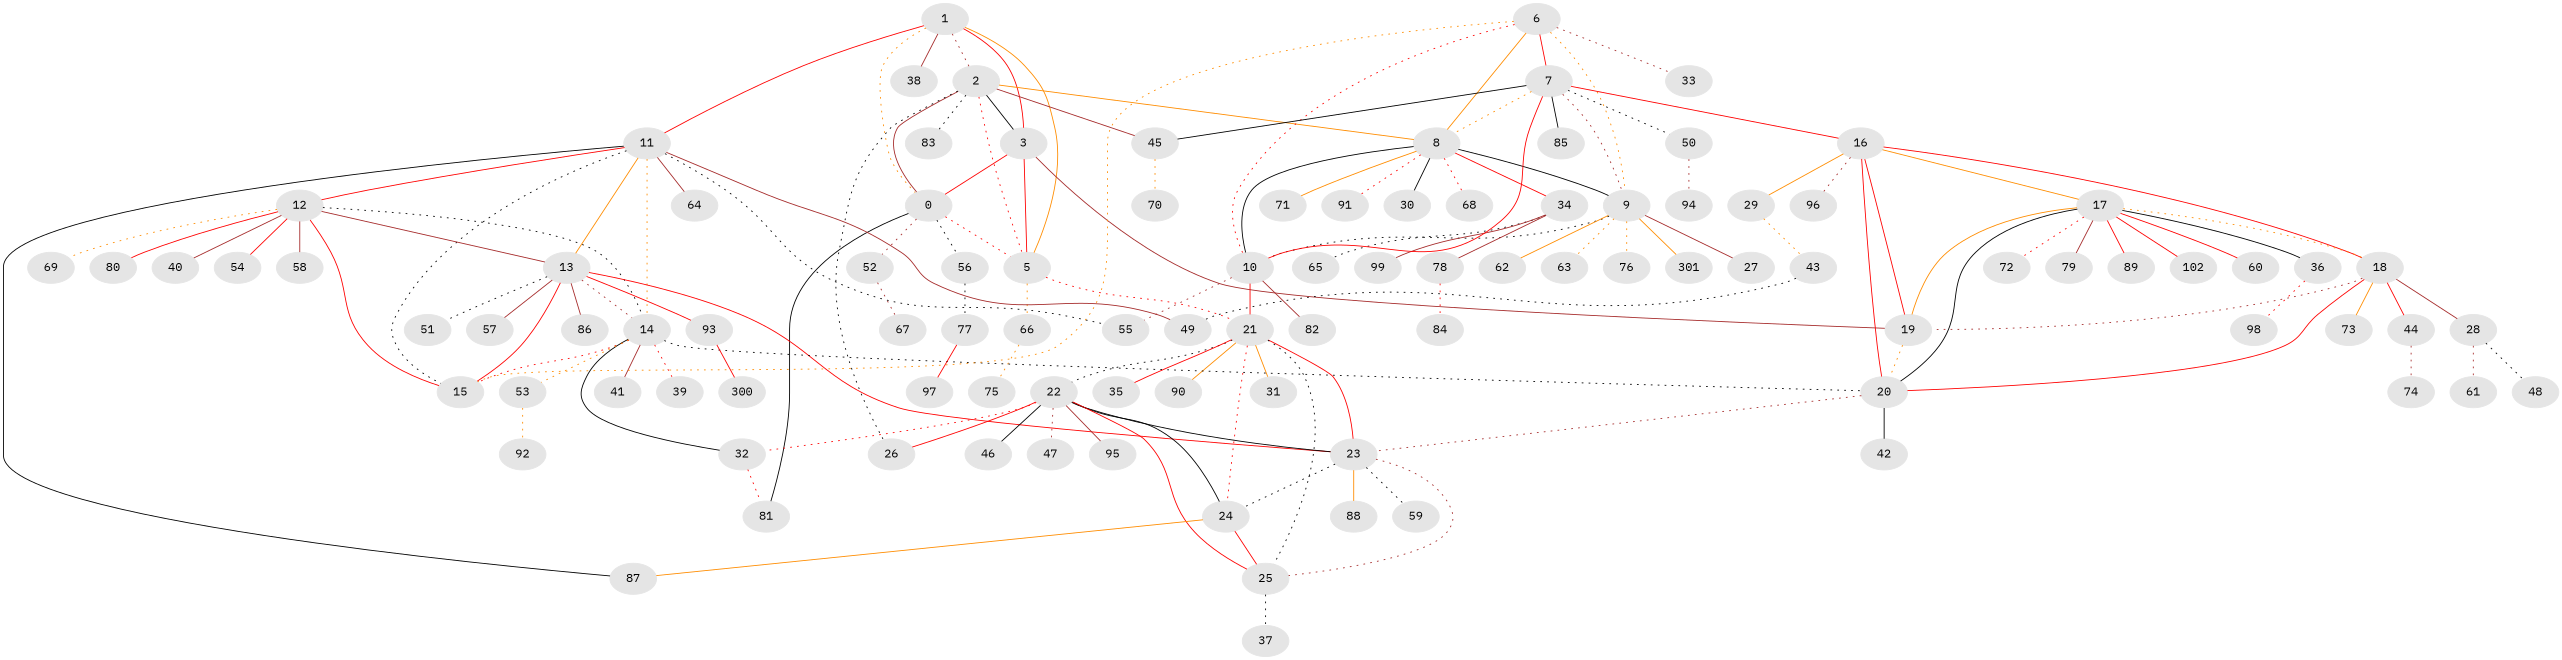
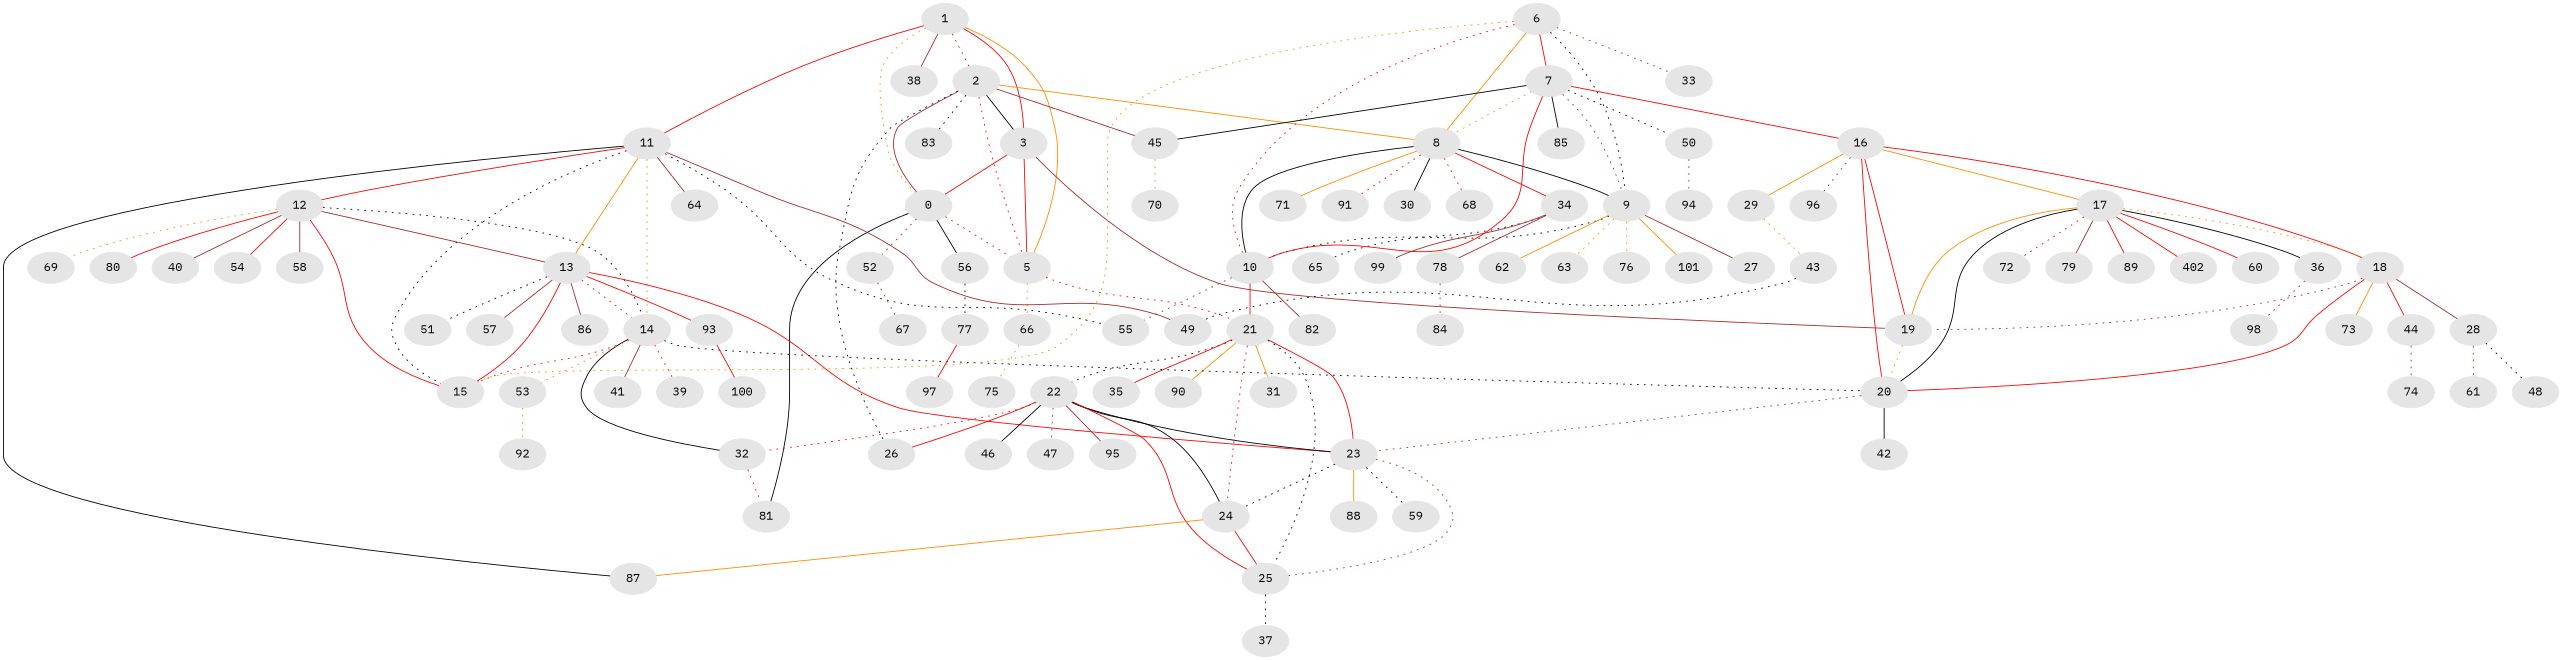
(1608, 116) -> (1608, 116)
(947, 237) -> (947, 237)
(1689, 268) -> (1689, 268)
(2193, 268) -> (2193, 268)
(742, 392) -> (742, 392)
